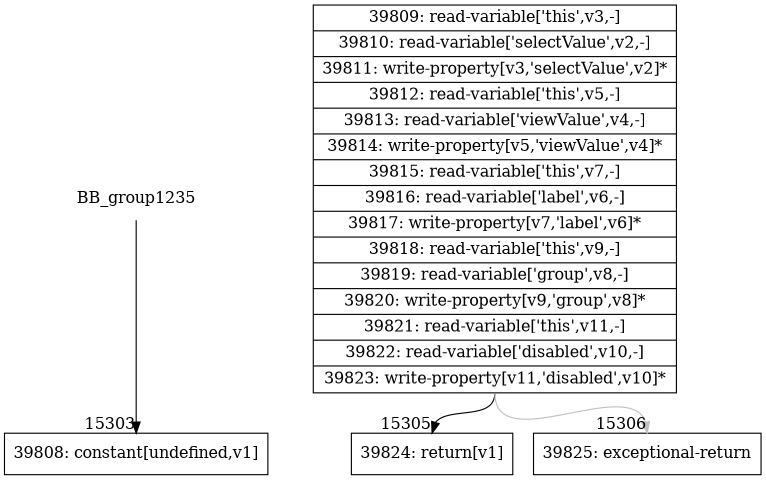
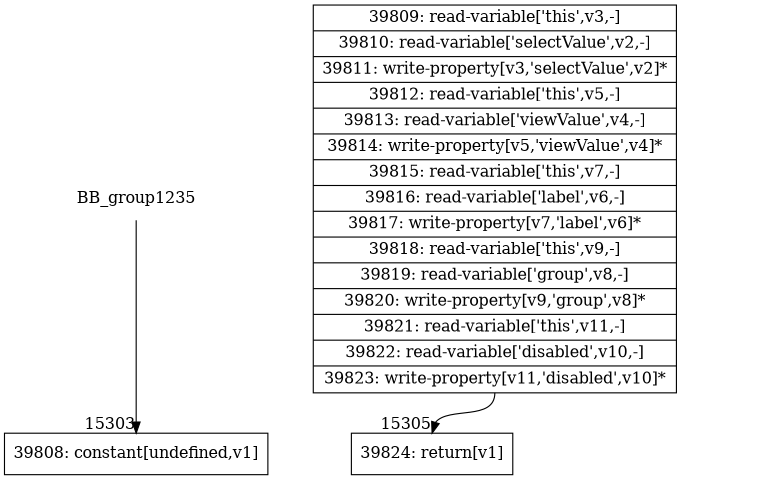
(647, 454) -> none
